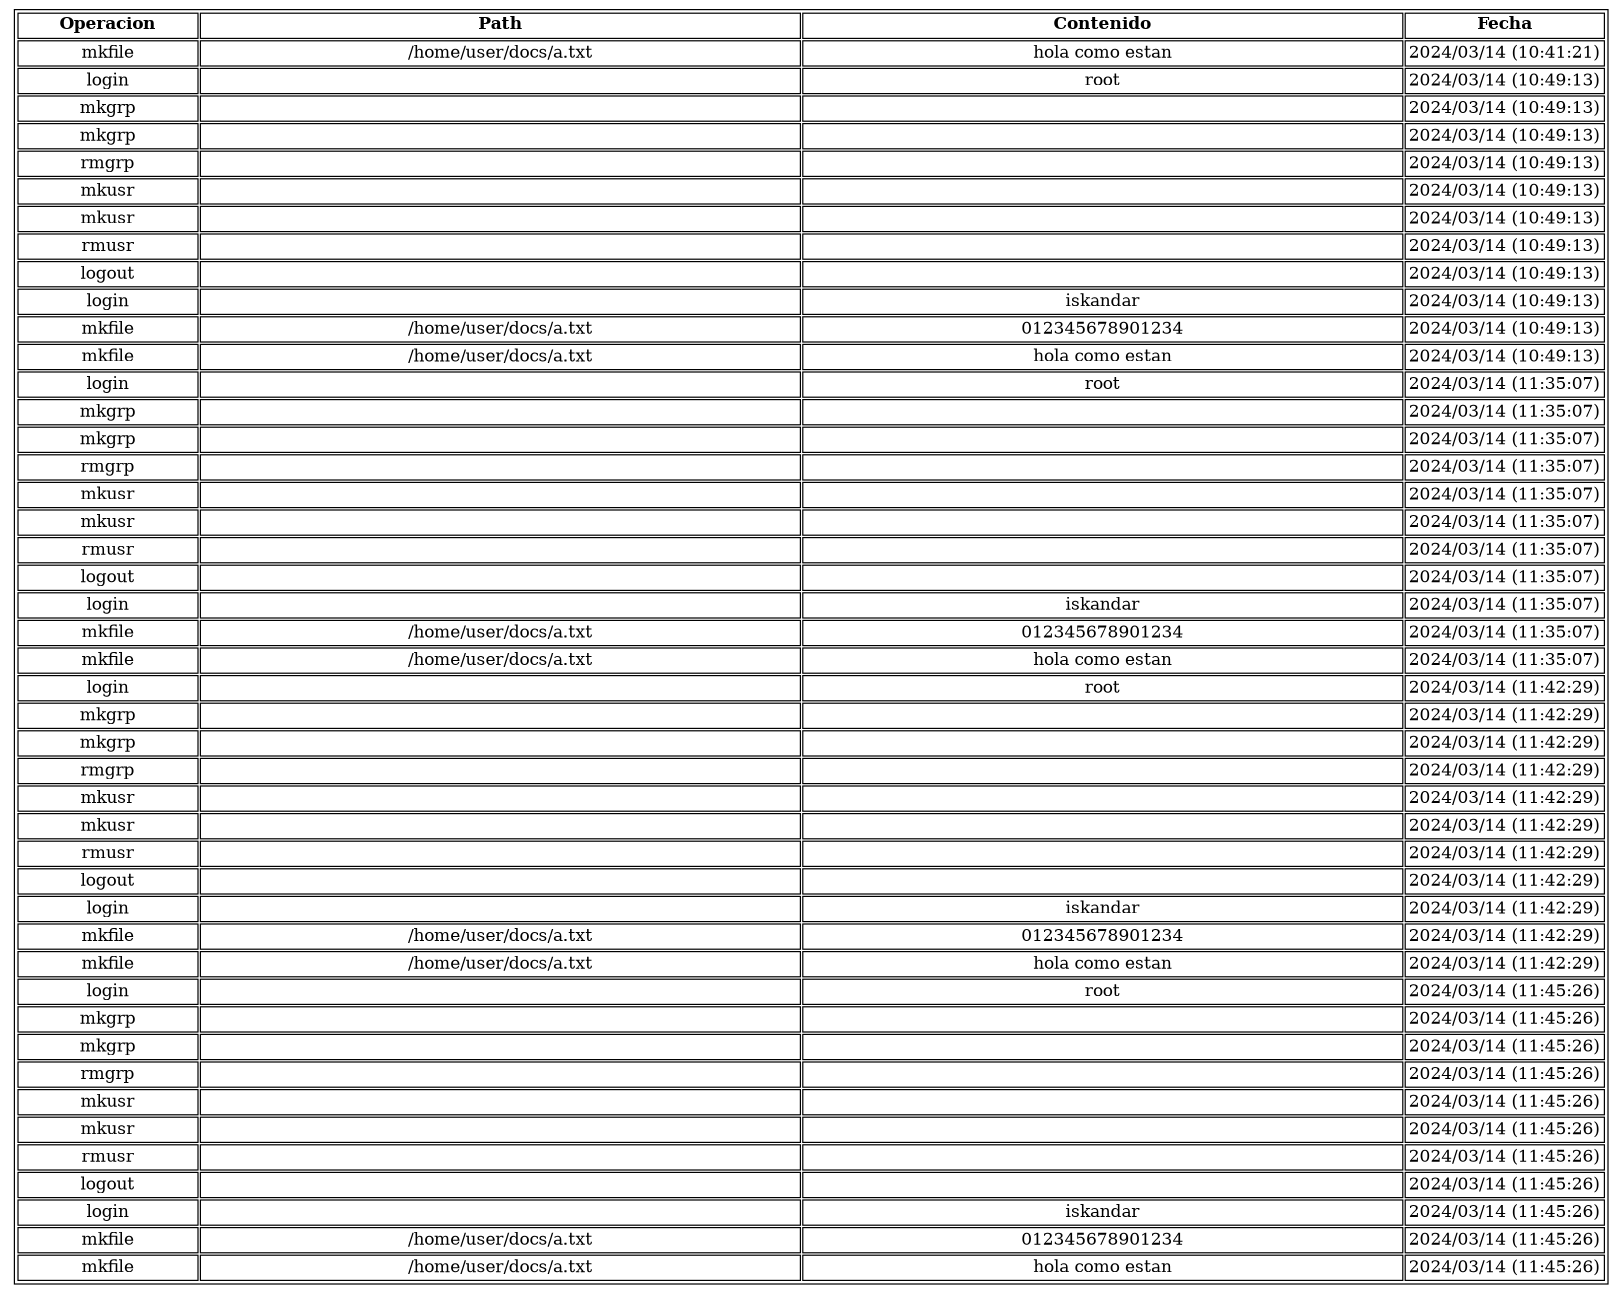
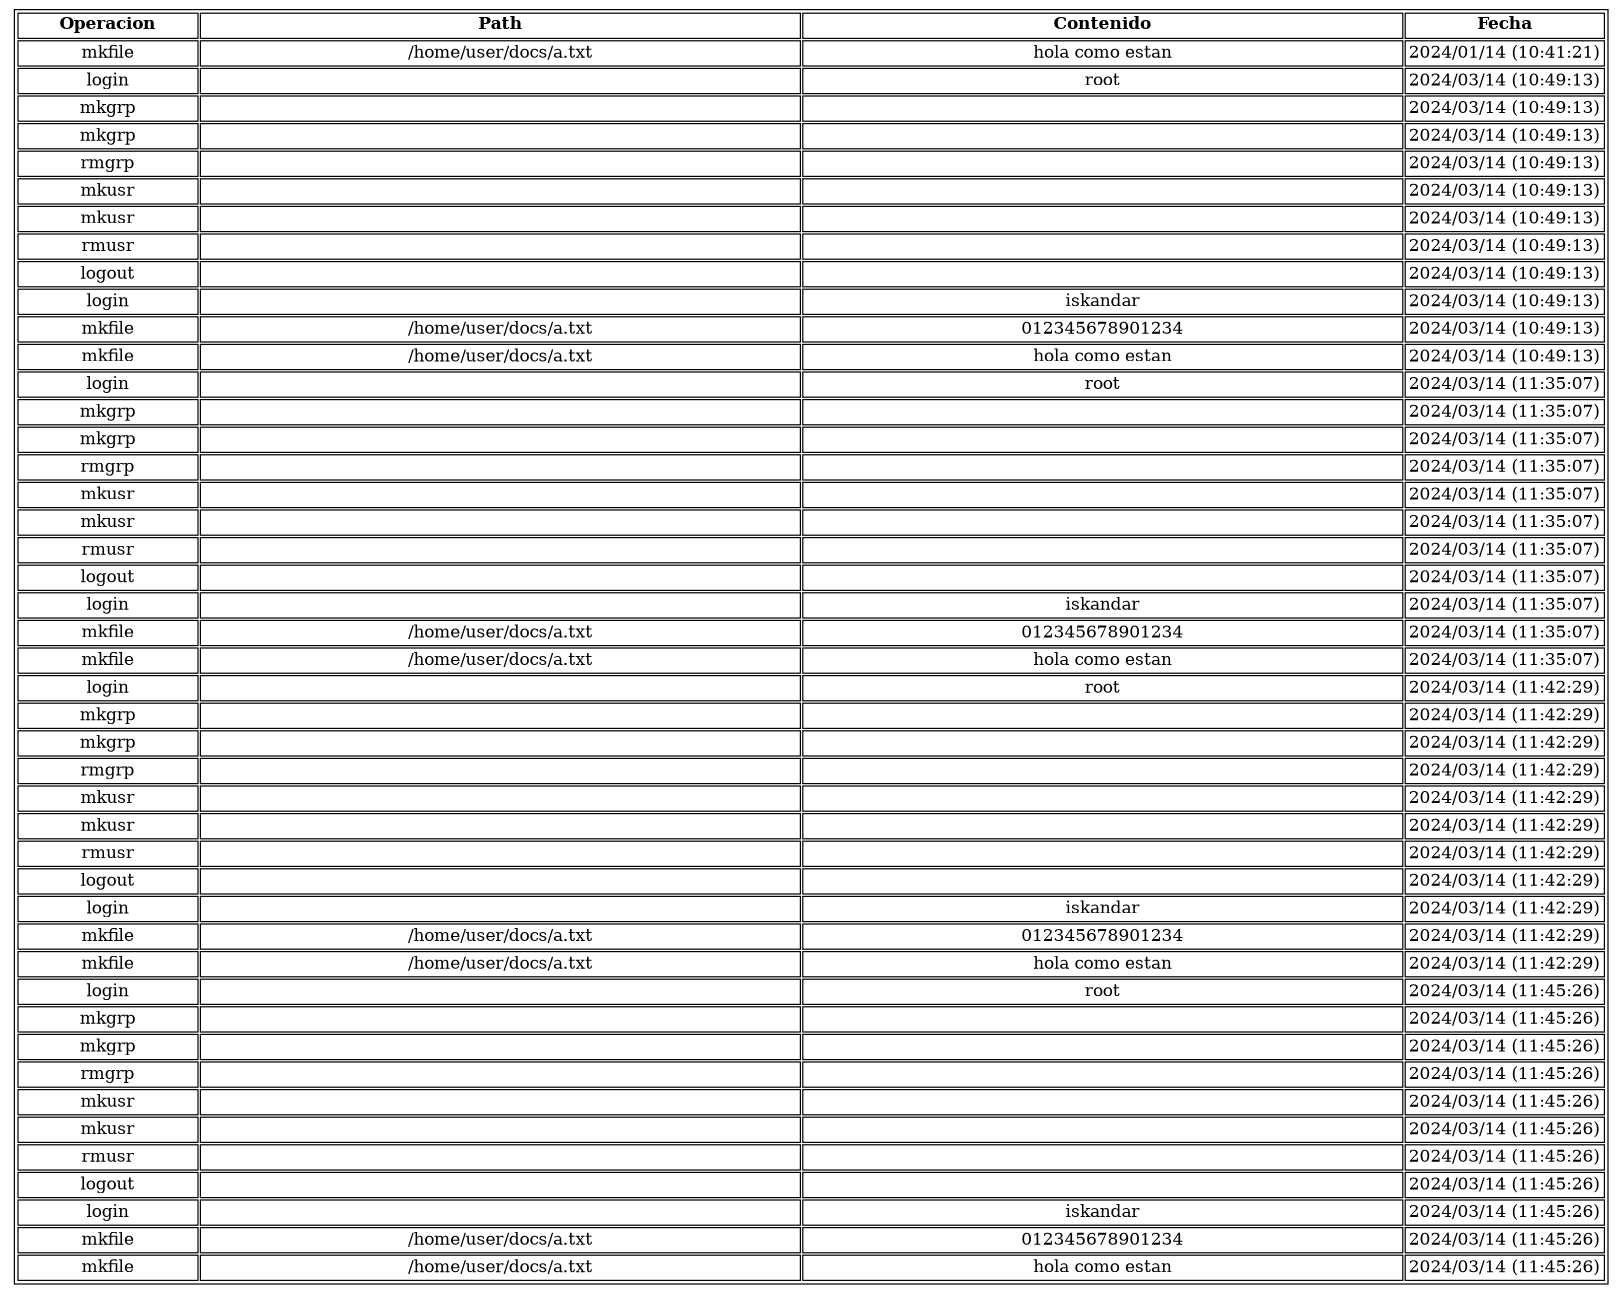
(1505, 53) -> (1505, 53)
